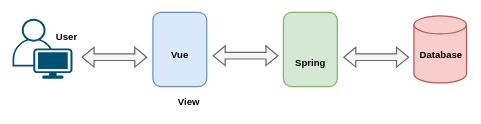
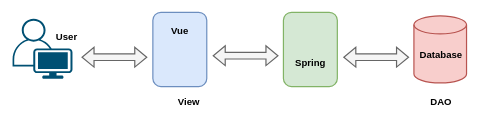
(180, 54) -> (180, 30)
none -> (441, 102)
